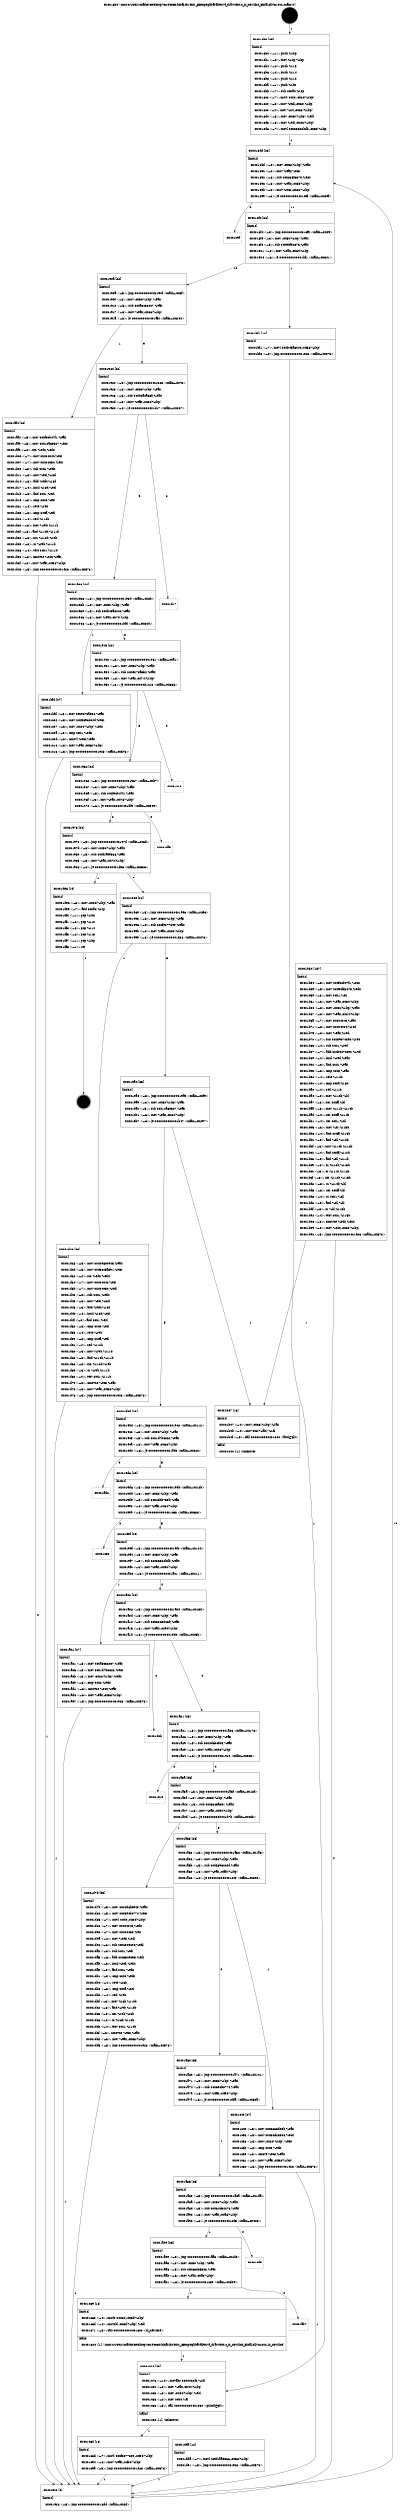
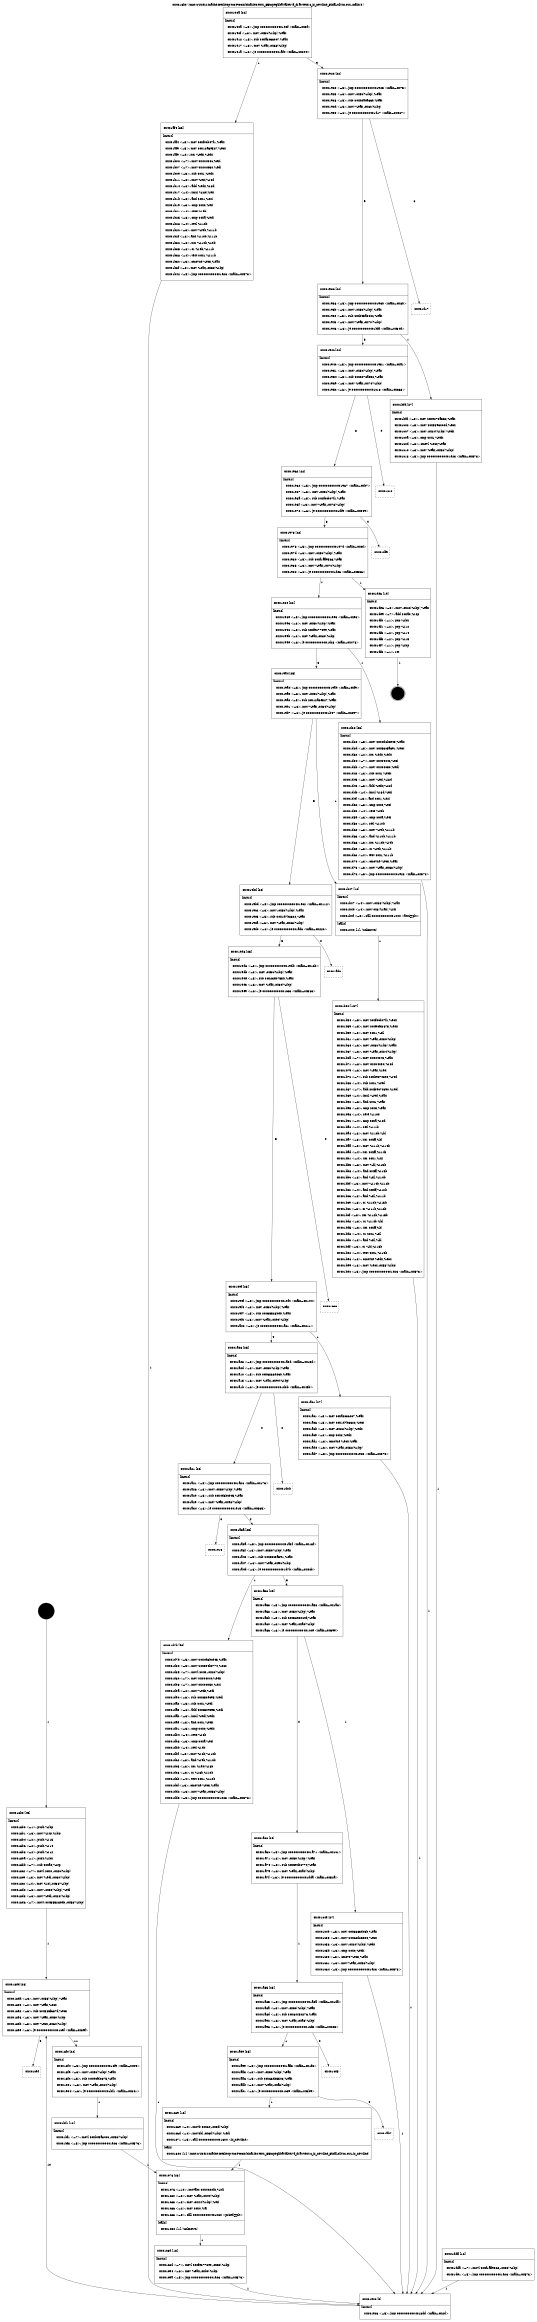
(217, 274) -> none
(285, 1322) -> (378, 967)
(37, 1615) -> (150, 1368)
(333, 1859) -> (419, 1858)
